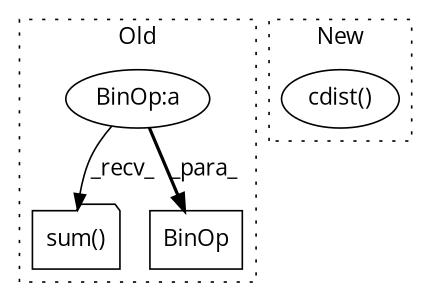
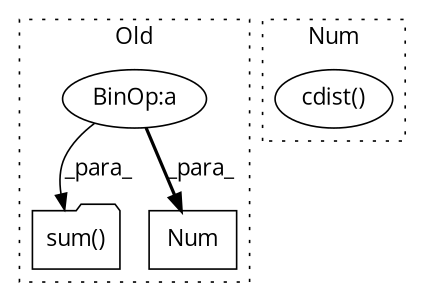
(340, 38) -> (334, 38)
(123, 169) -> (99, 169)
(196, 240) -> (193, 240)
